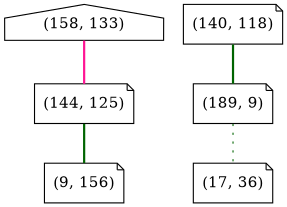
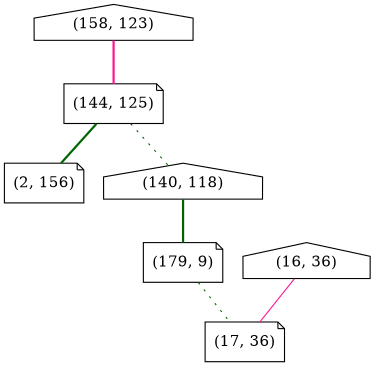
(84, 24) -> (114, 24)
(233, 24) -> (183, 183)
(233, 104) -> (183, 262)
none -> (150, 145)
(84, 183) -> (44, 183)
none -> (307, 262)
